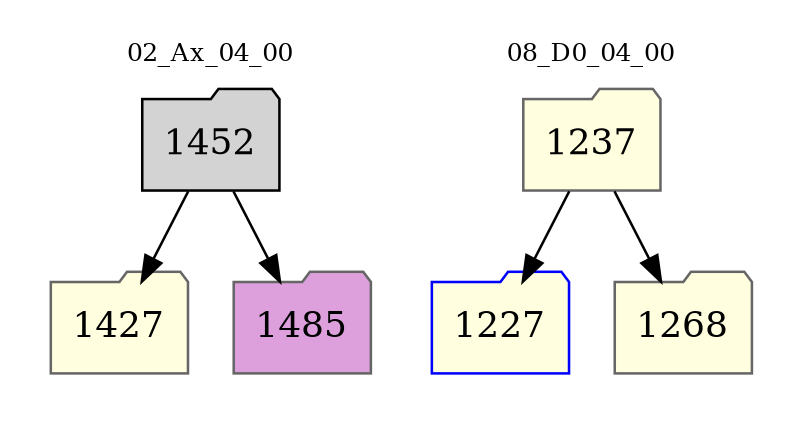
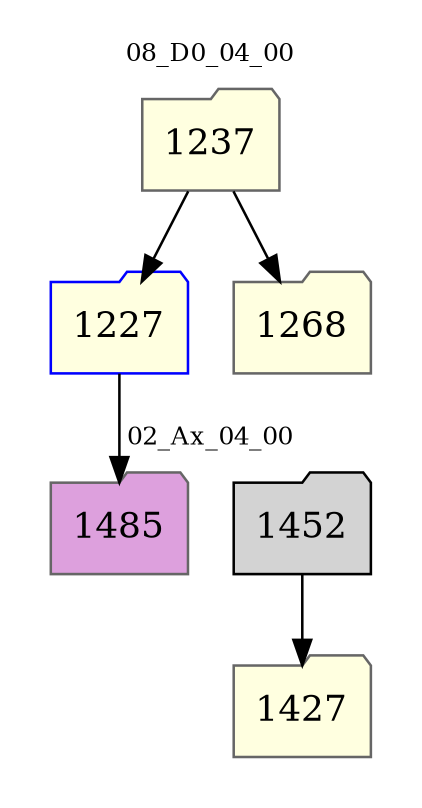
(251, 225) -> (119, 430)
